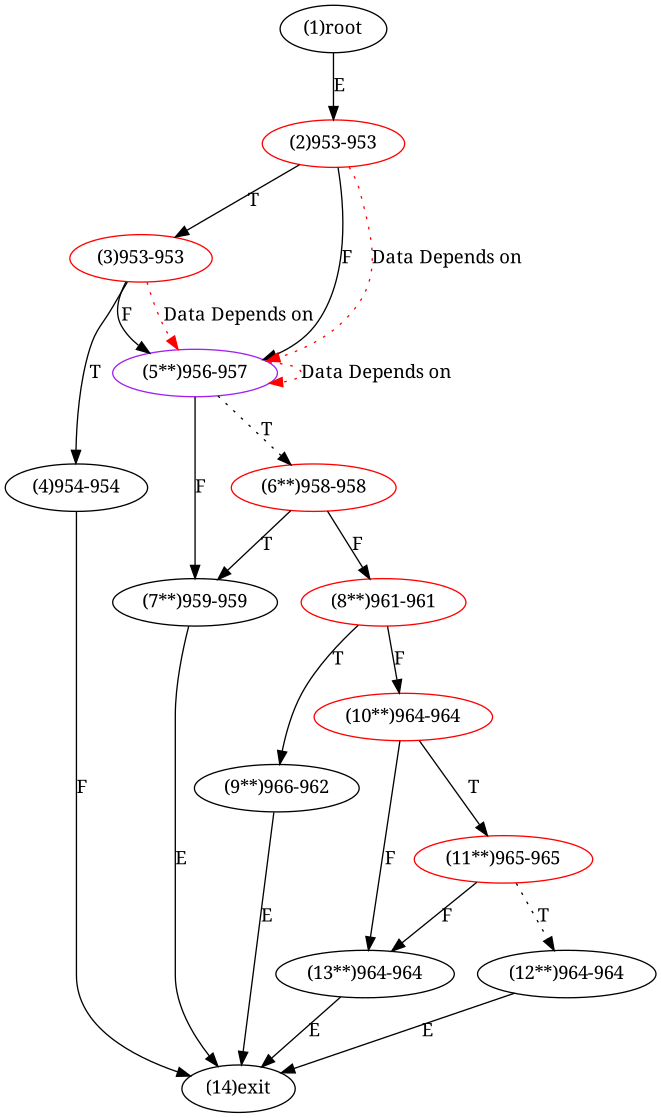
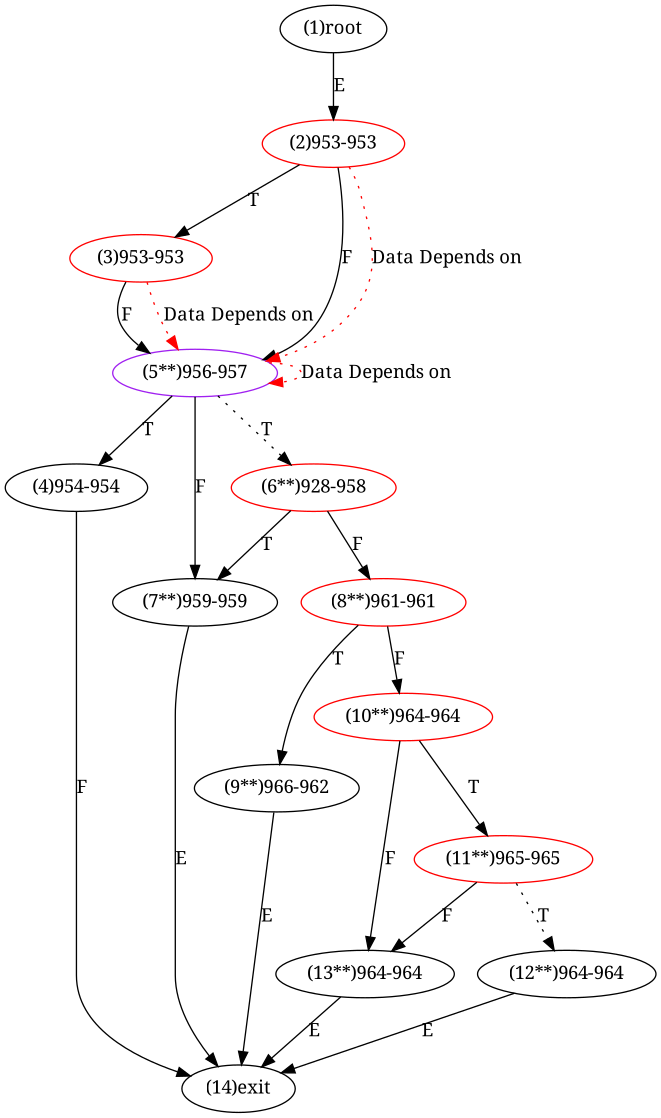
(86, 361) -> (141, 426)
(314, 488) -> (314, 488)
